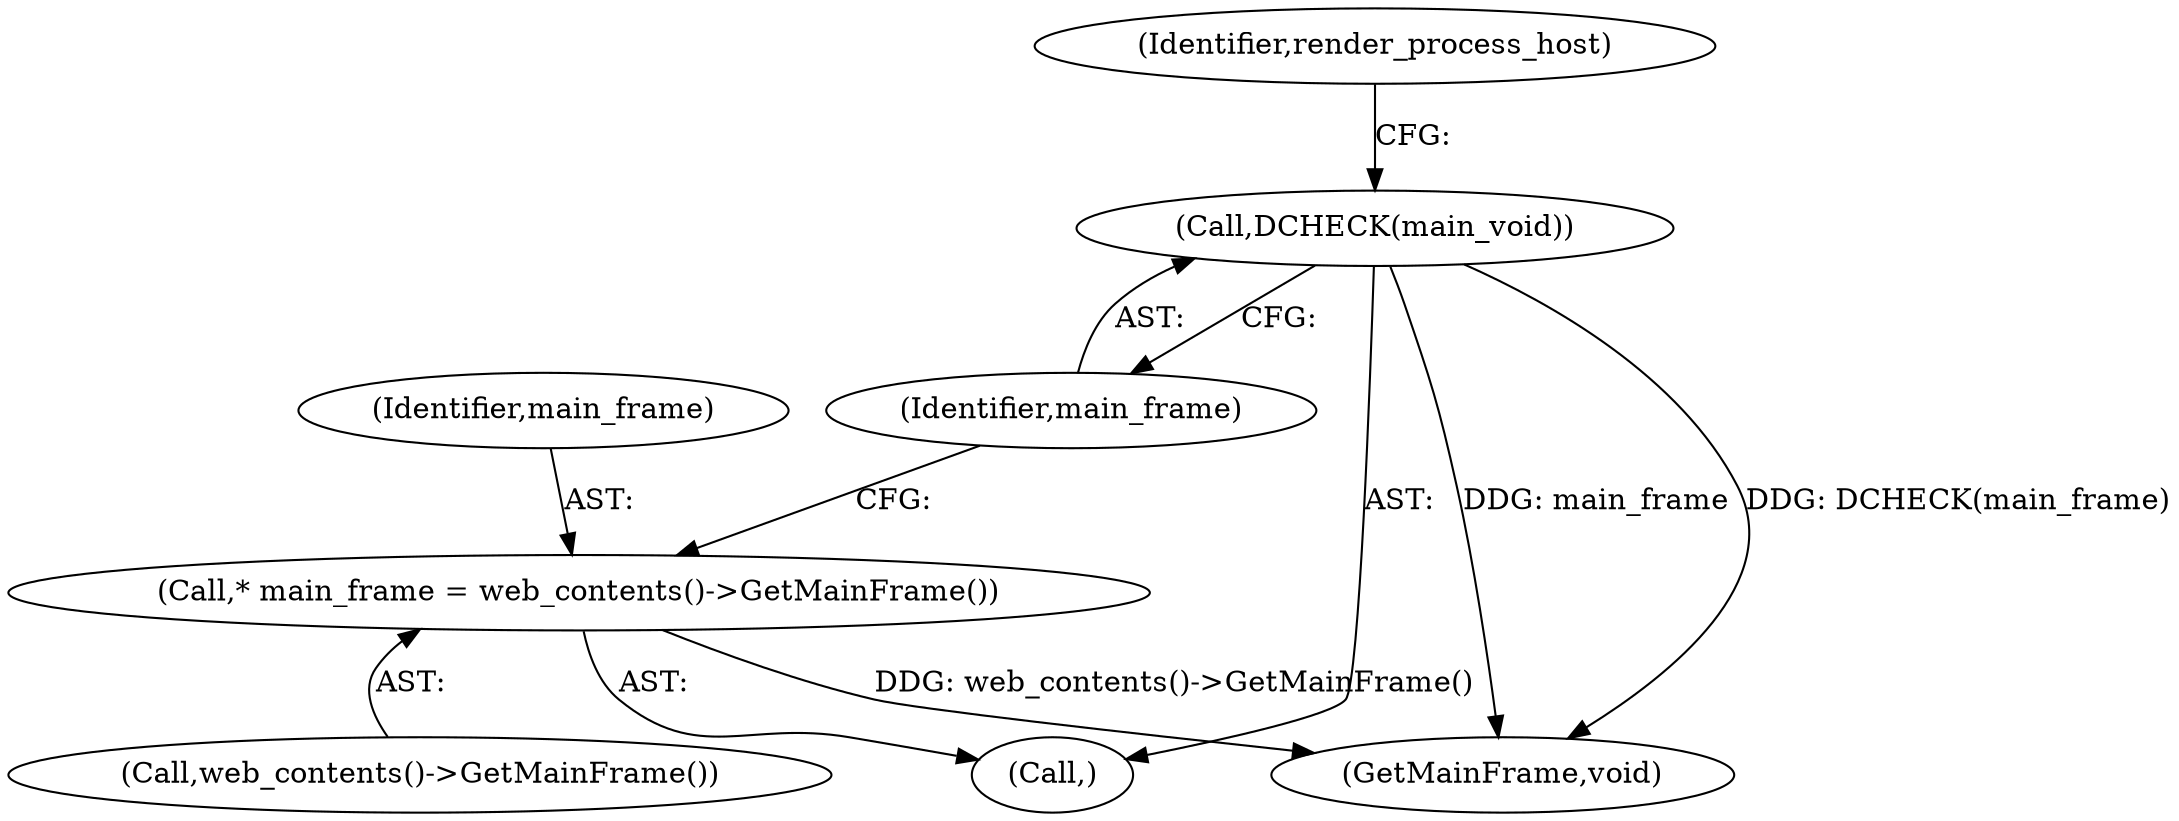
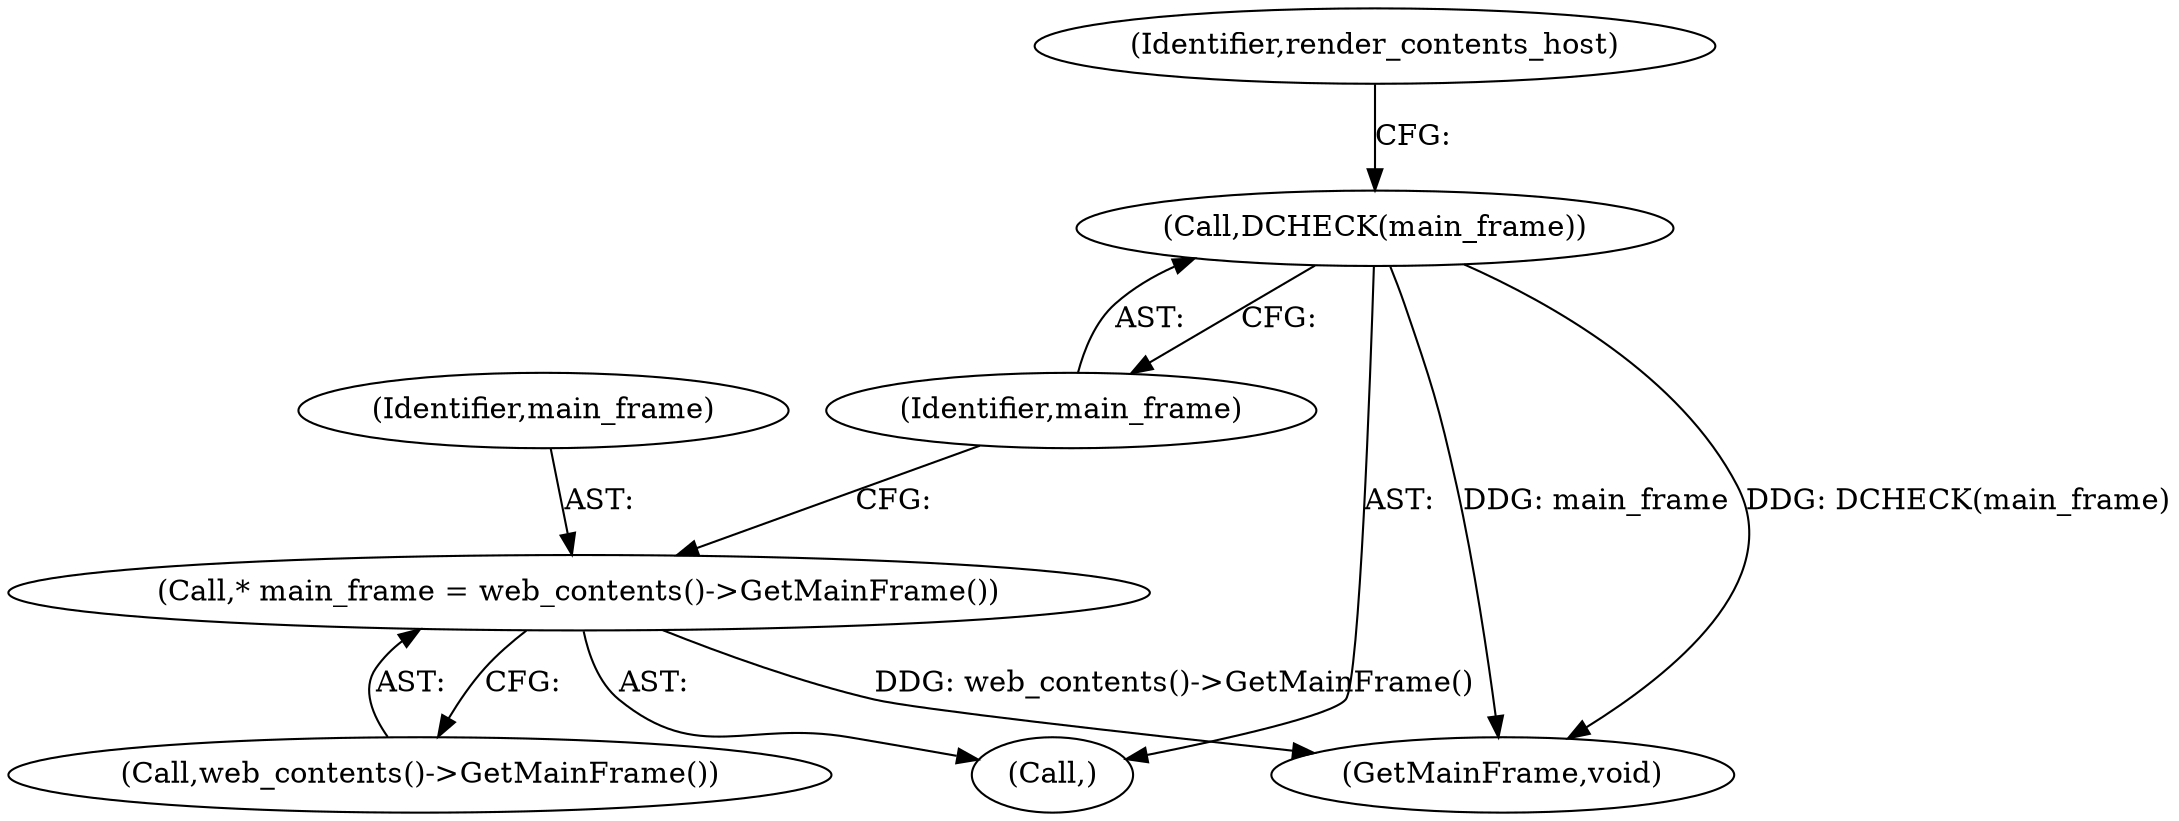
(1375, 46) -> (1375, 46)
(1375, 228) -> (1375, 228)
none -> (483, 670)
